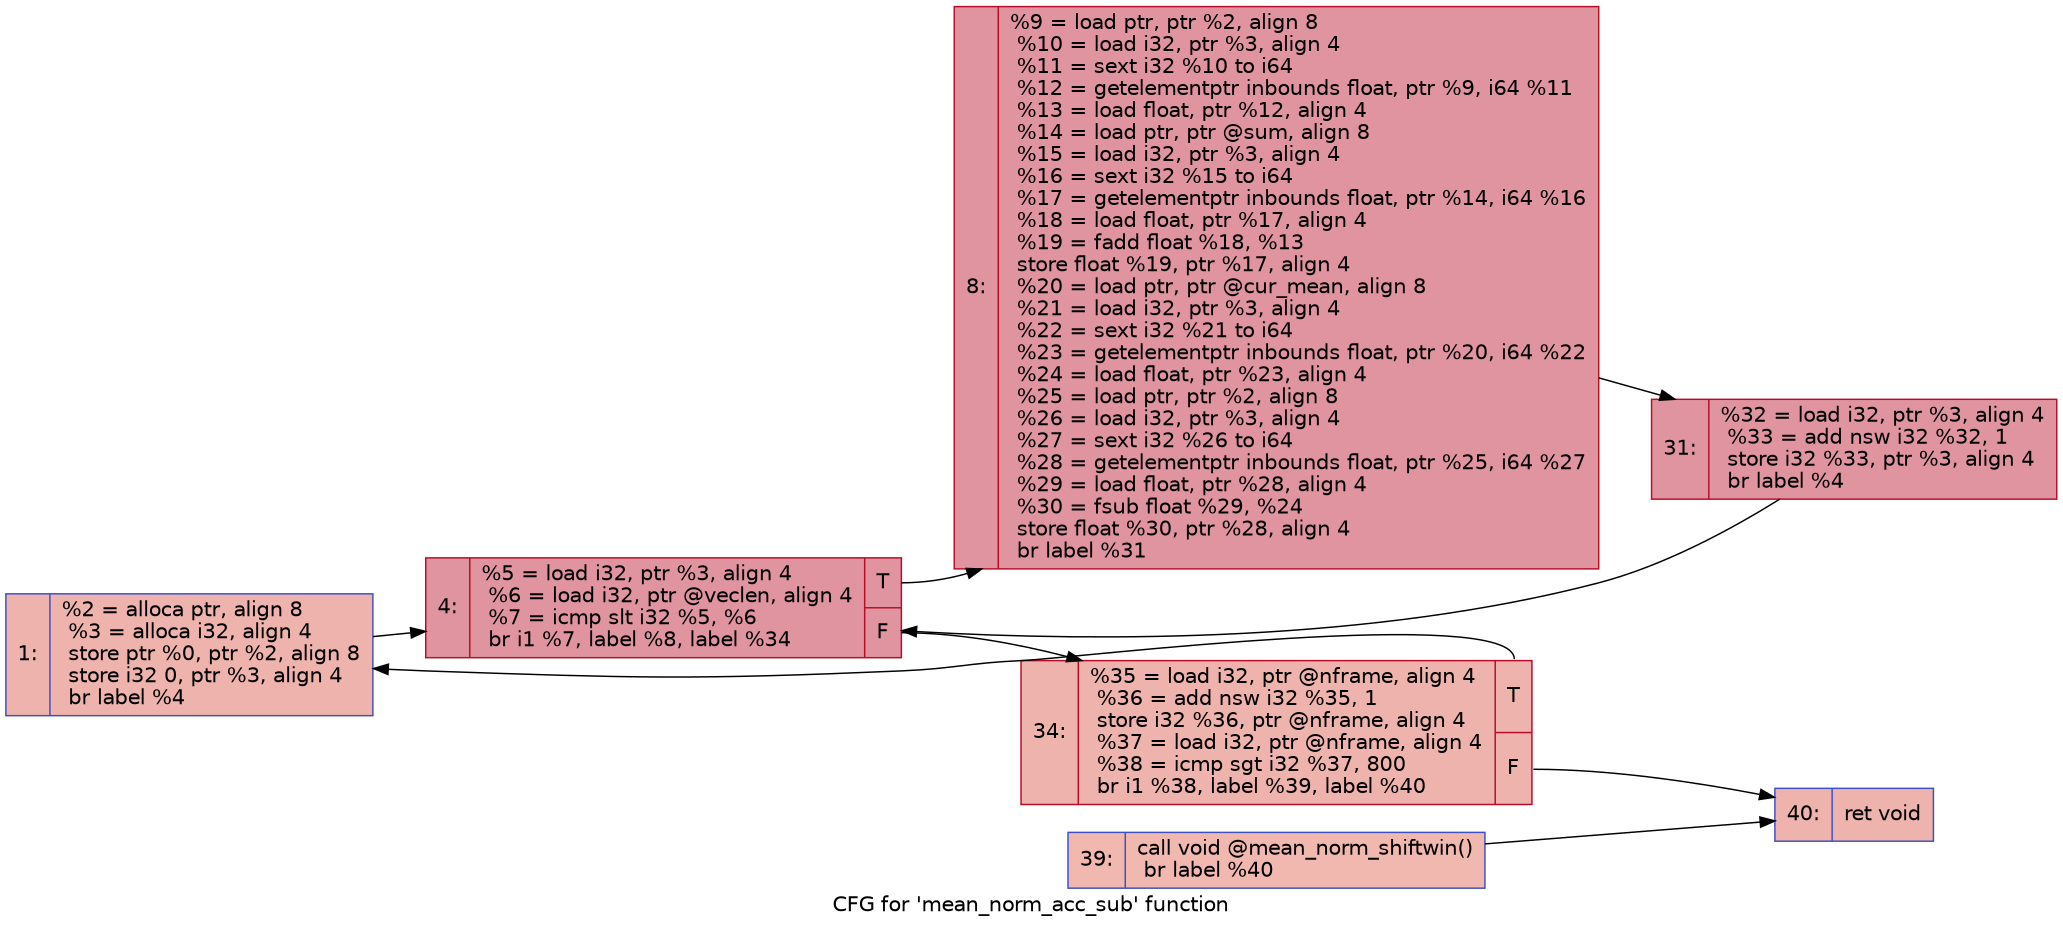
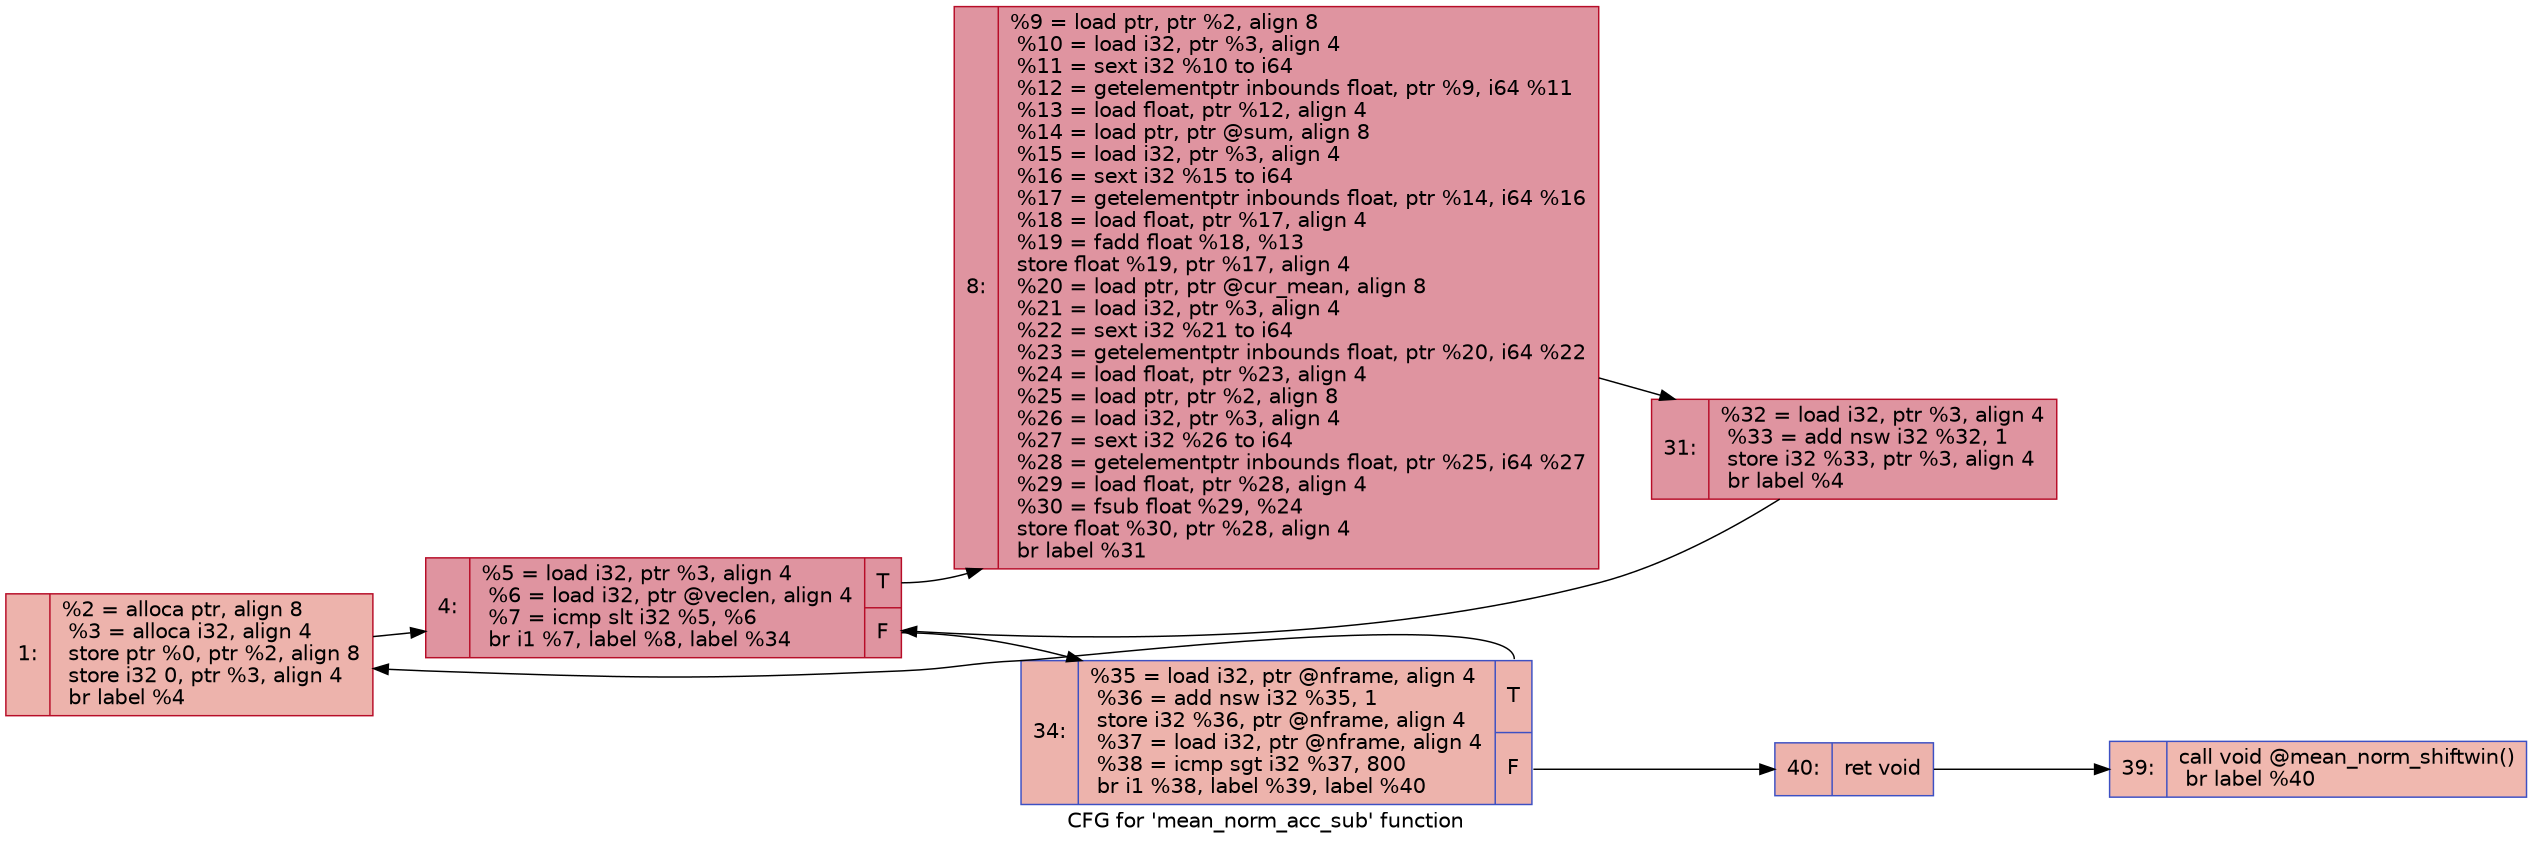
(189, 655) -> (189, 655)
(1276, 733) -> (1276, 733)
(1623, 833) -> (2014, 769)
